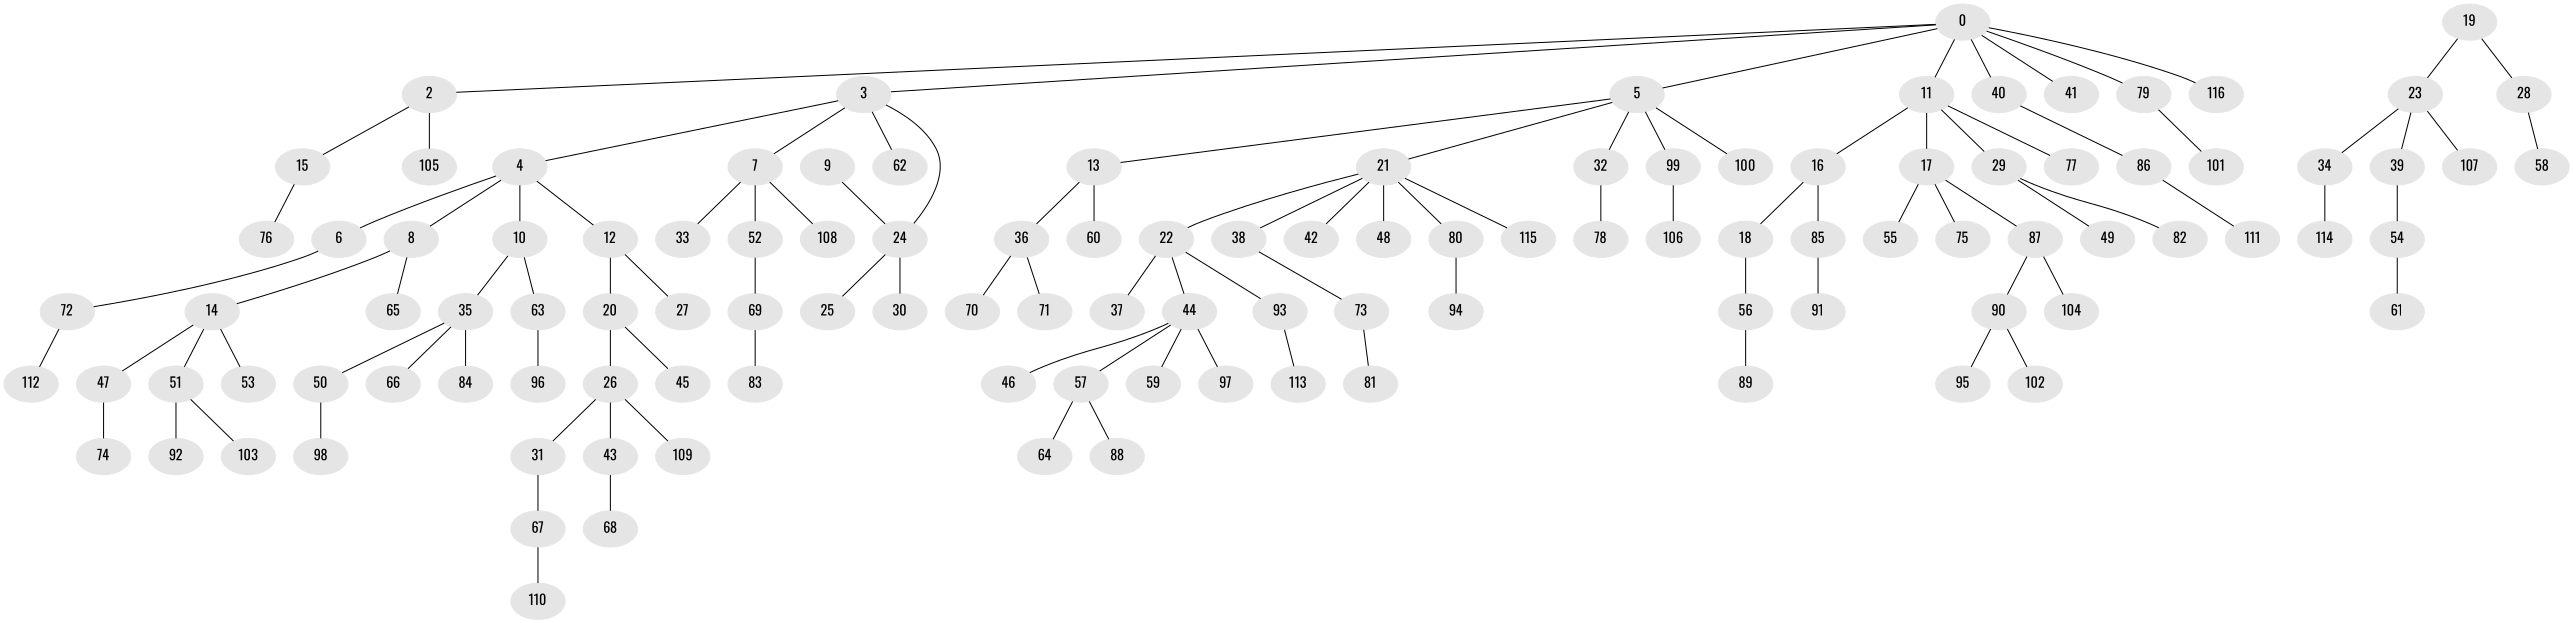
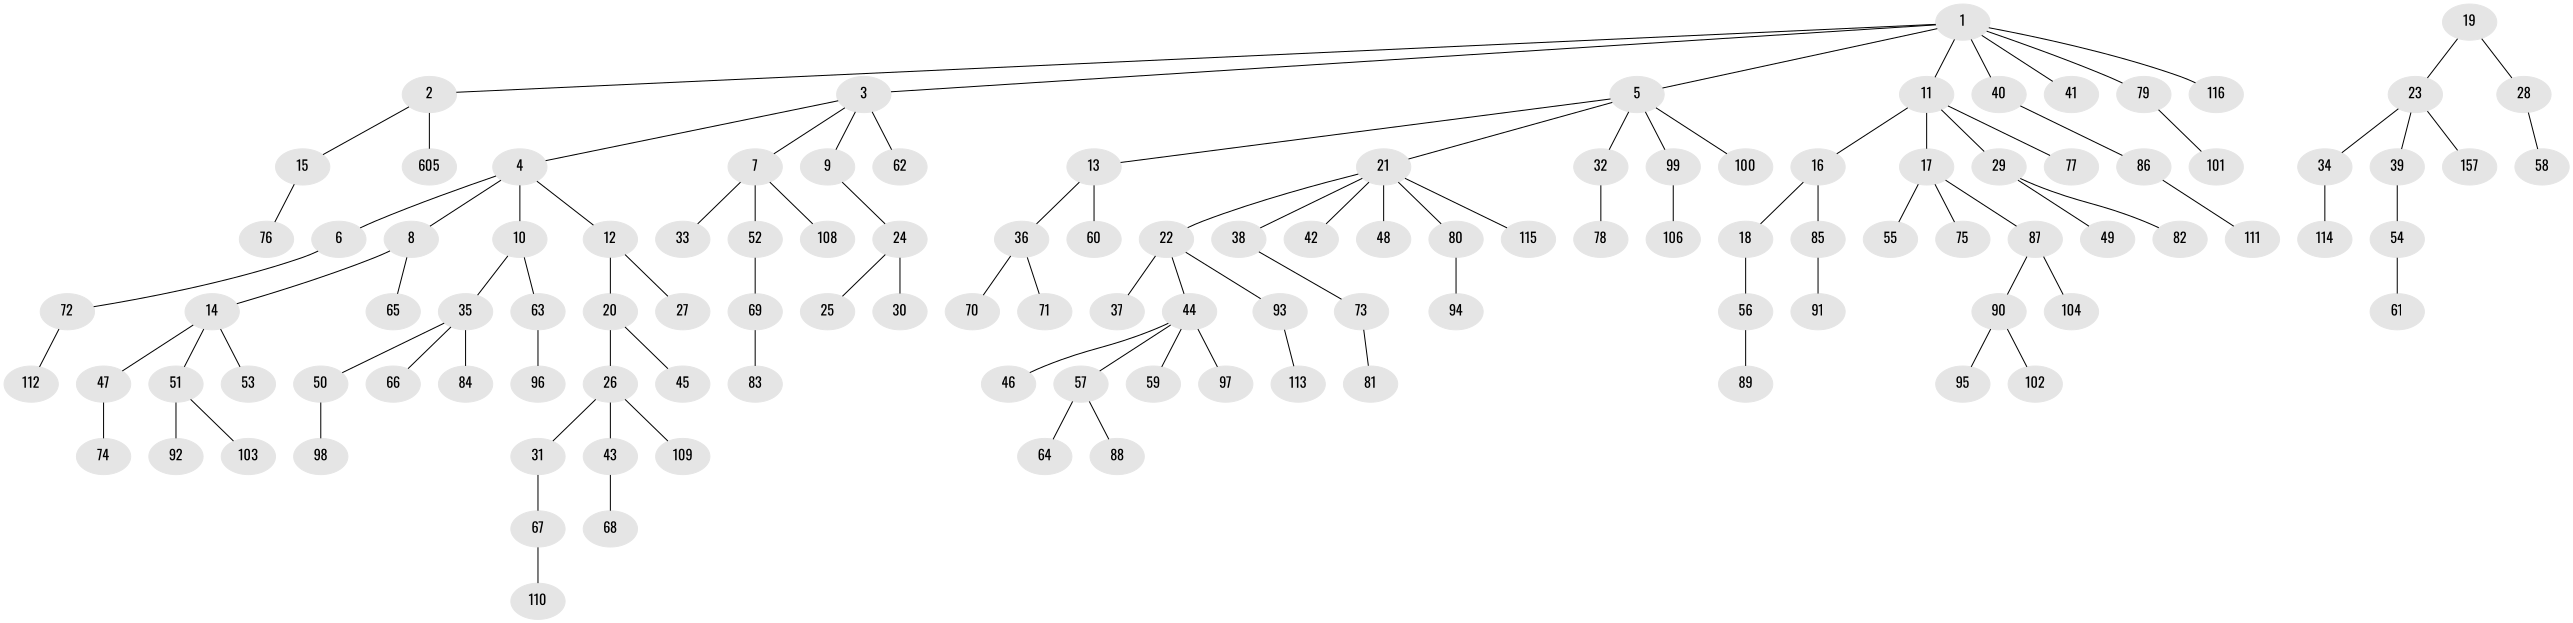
(1963, 22) -> (1963, 22)
(939, 156) -> (846, 131)
(429, 167) -> (429, 167)
(2470, 167) -> (2470, 167)
